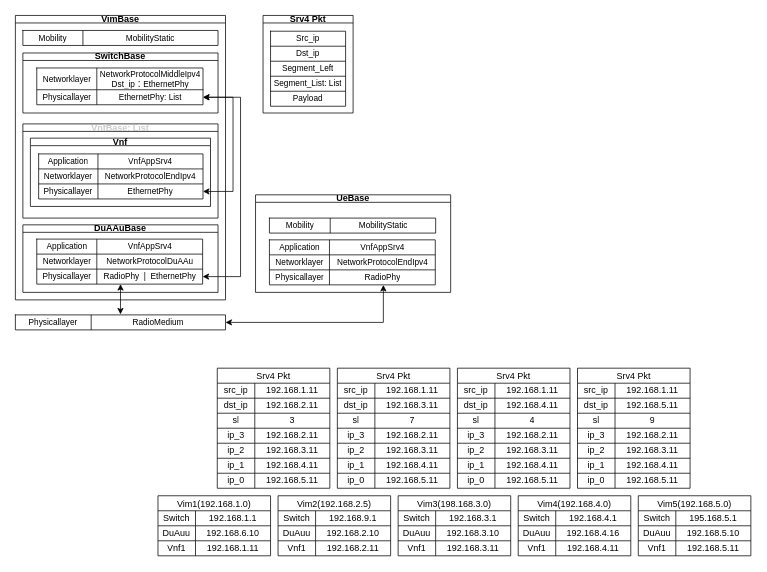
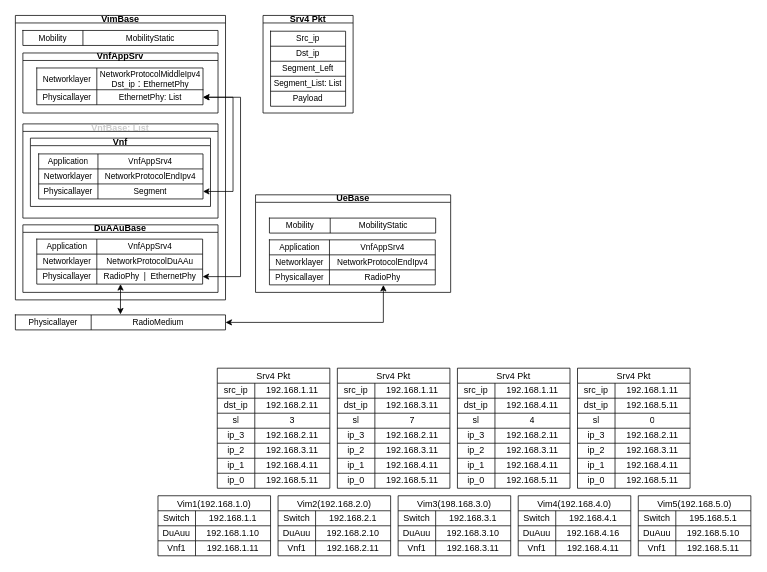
(120, 57) -> (120, 57)
(150, 192) -> (150, 192)
(652, 420) -> (652, 420)
(334, 503) -> (334, 503)
(353, 518) -> (353, 518)
(233, 533) -> (233, 533)
